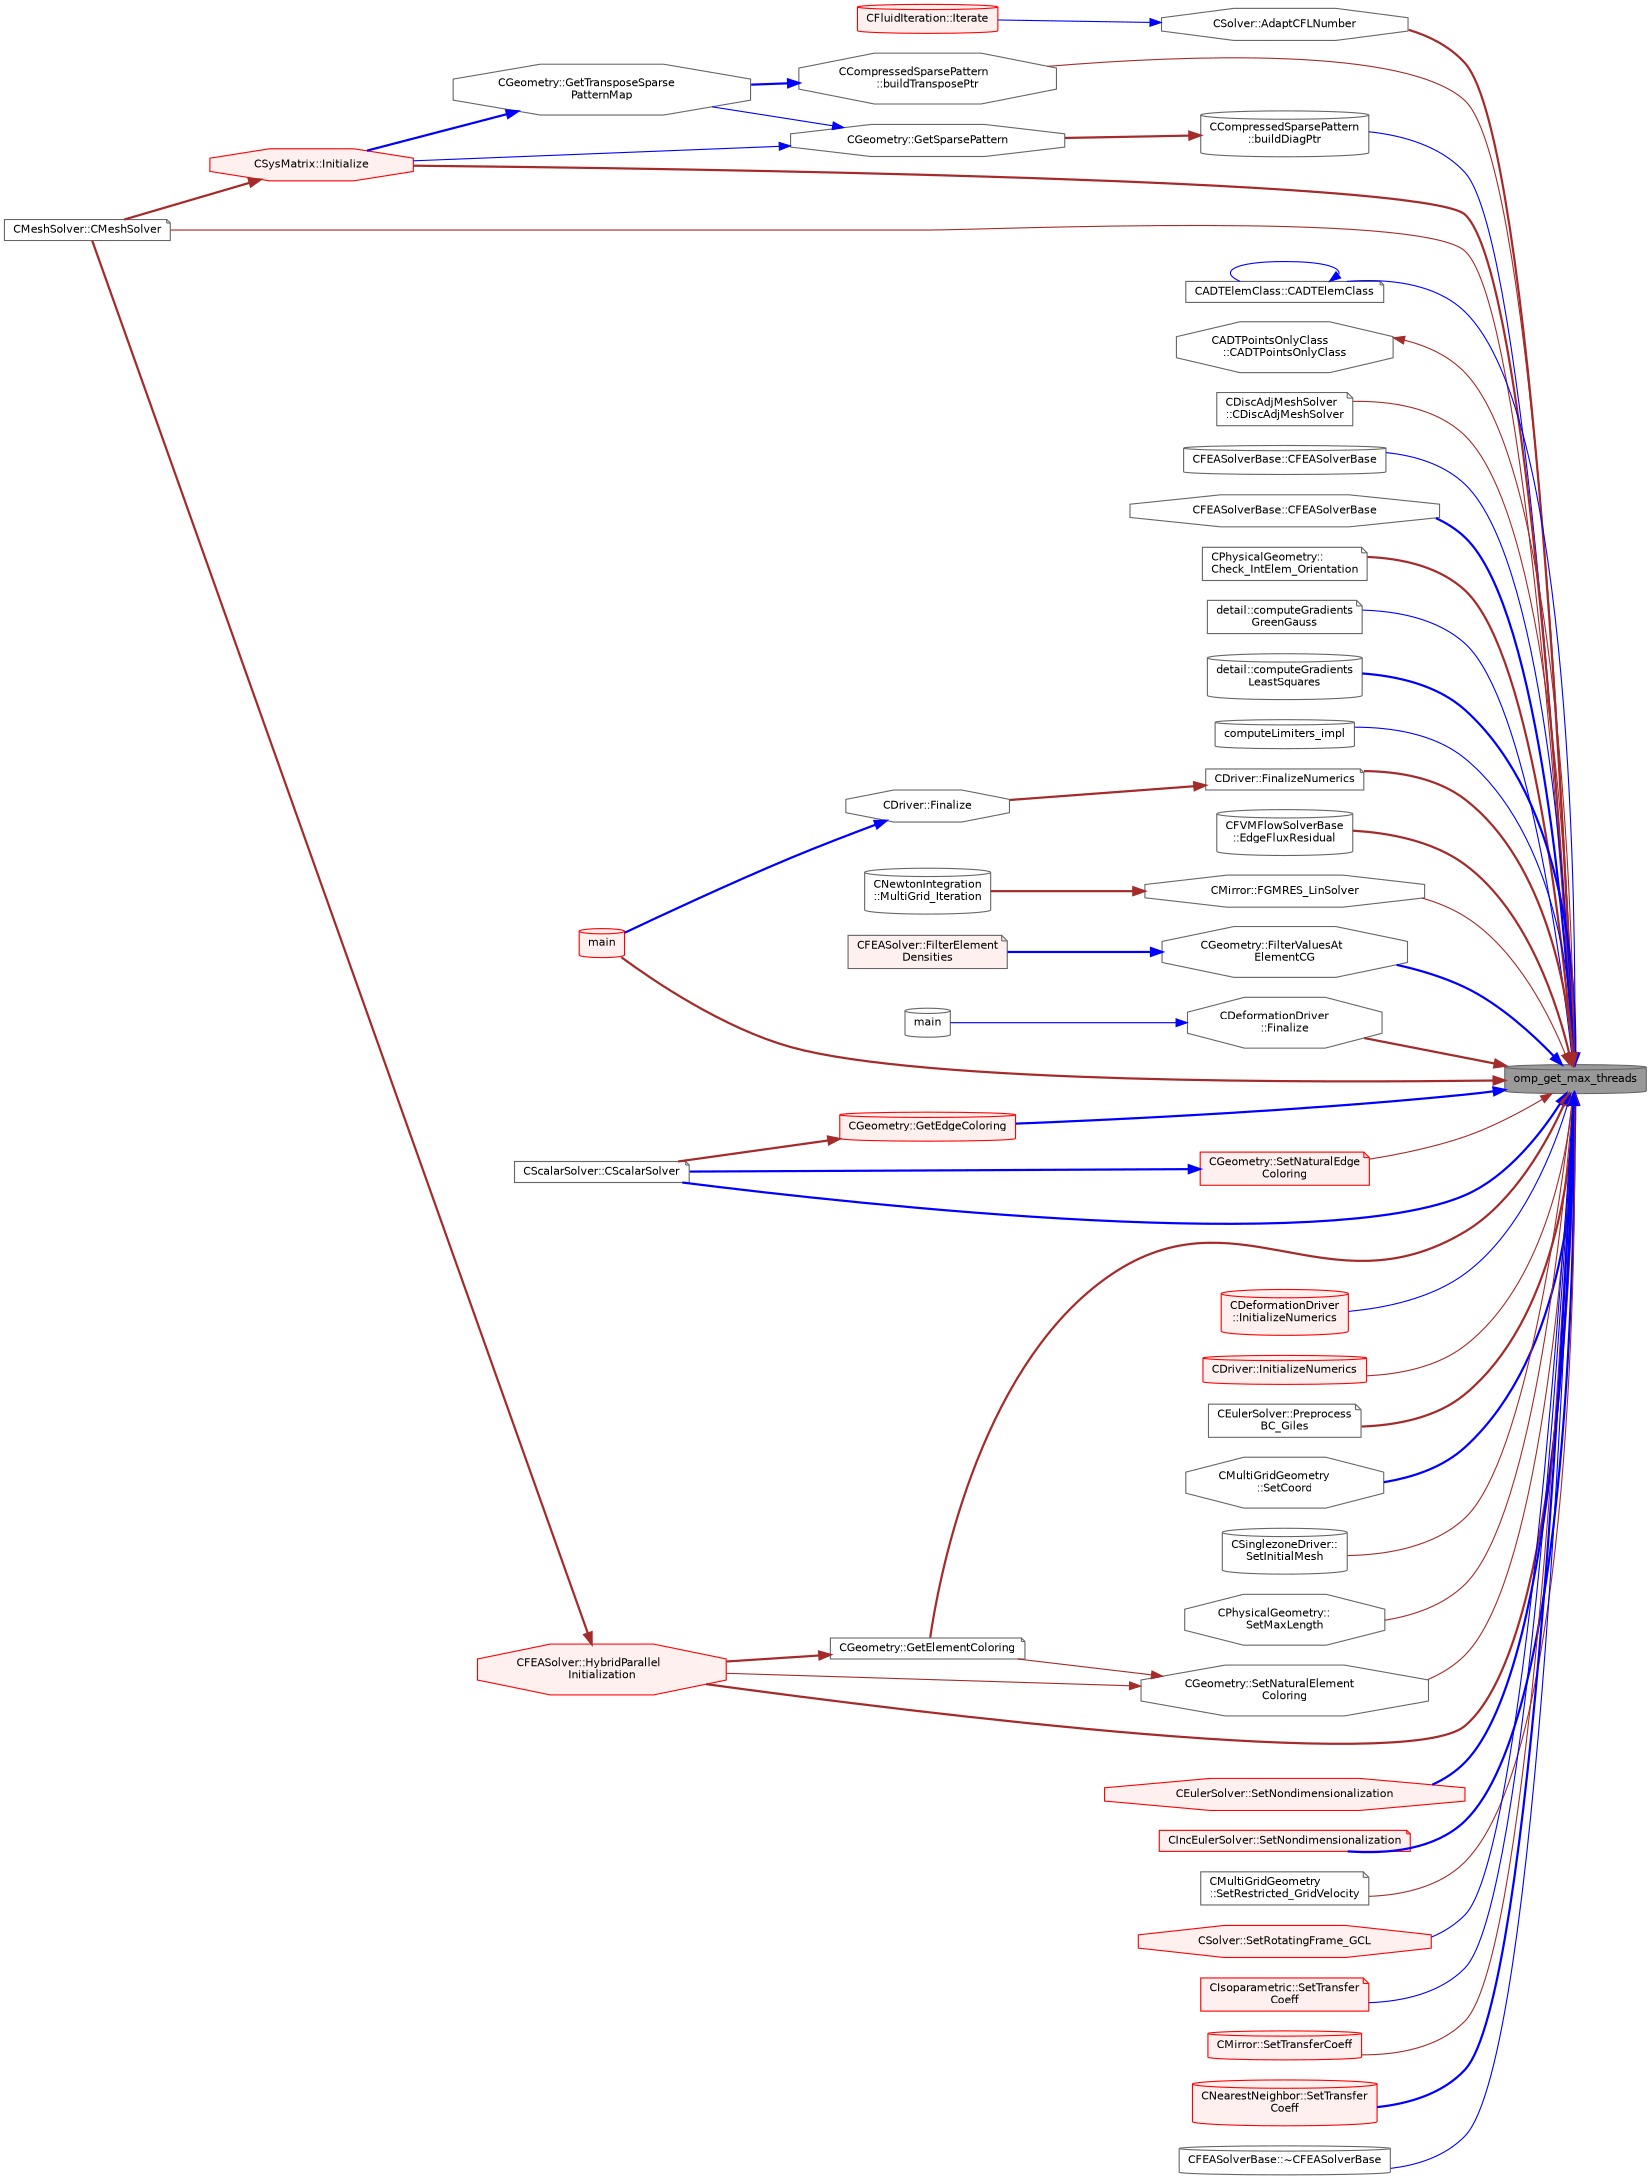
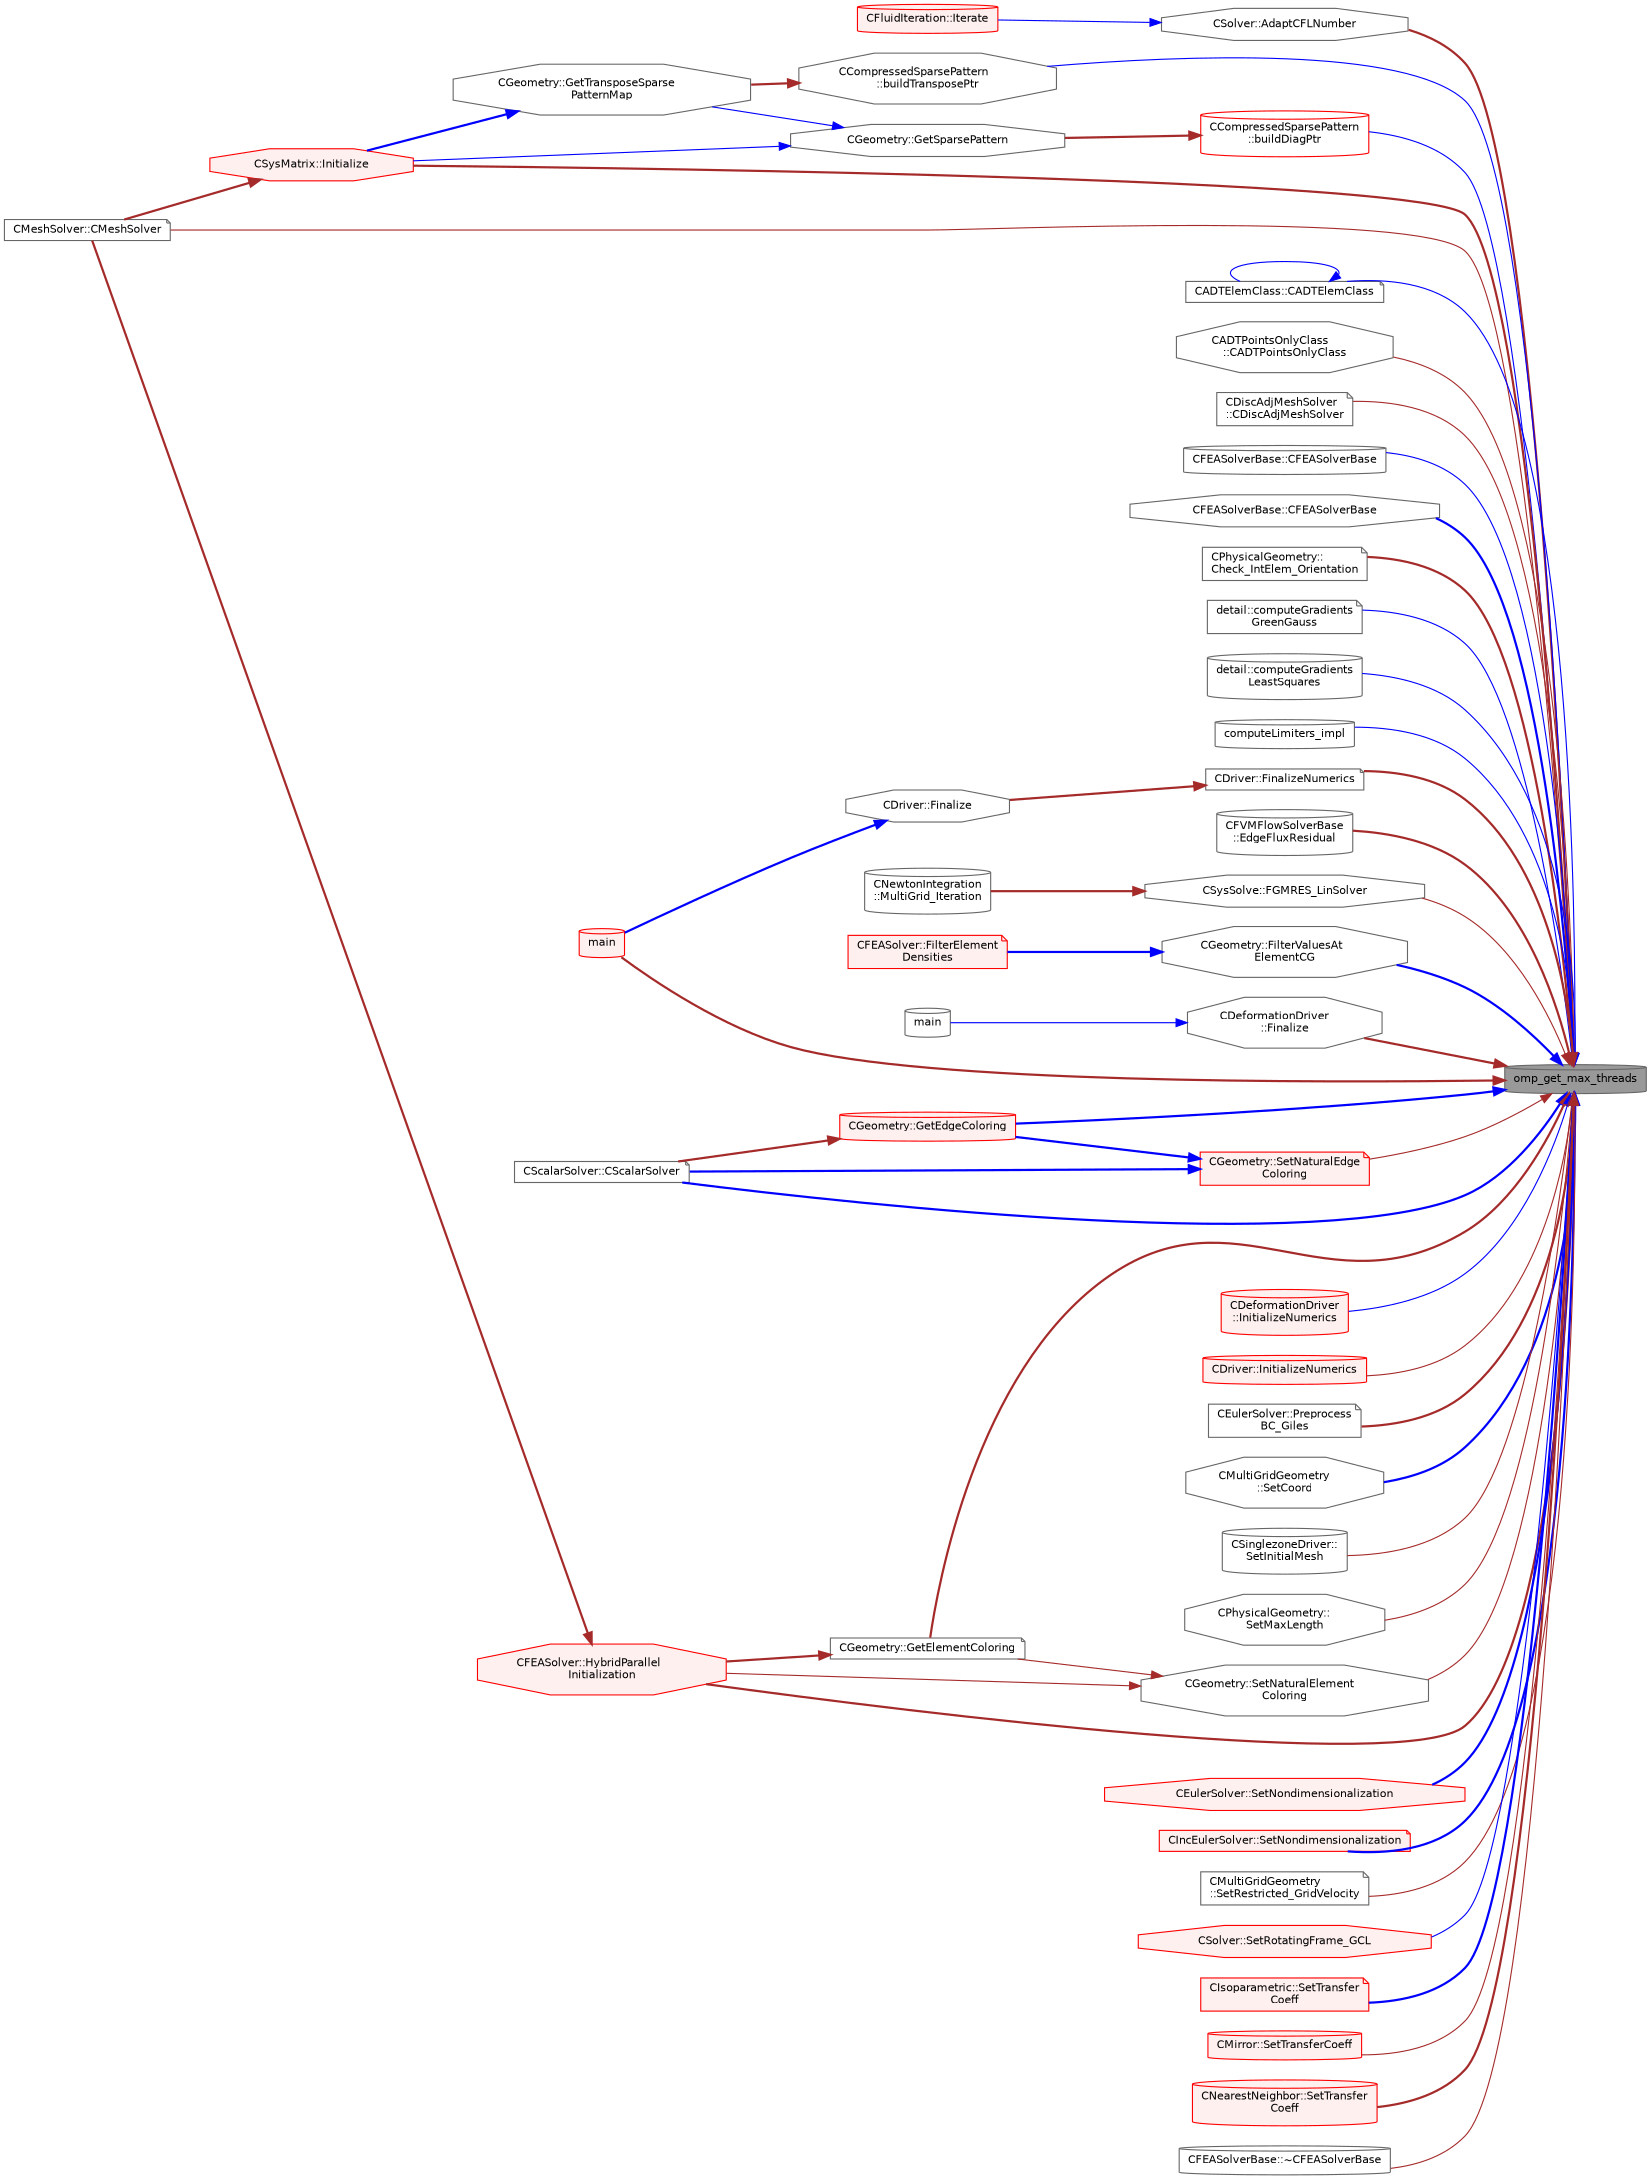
(770, 84) -> (770, 84)
(1476, 124) -> (1476, 124)
(1285, 134) -> (1285, 134)
(1516, 486) -> (1517, 508)
(1514, 774) -> (1514, 774)
(1285, 891) -> (1285, 891)
(928, 952) -> (928, 952)
none -> (1102, 1147)
(1539, 1722) -> (1539, 1722)
(1509, 1811) -> (1509, 1811)
(1510, 1906) -> (1510, 1906)
